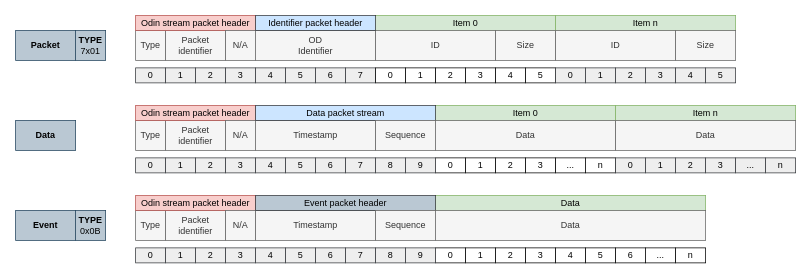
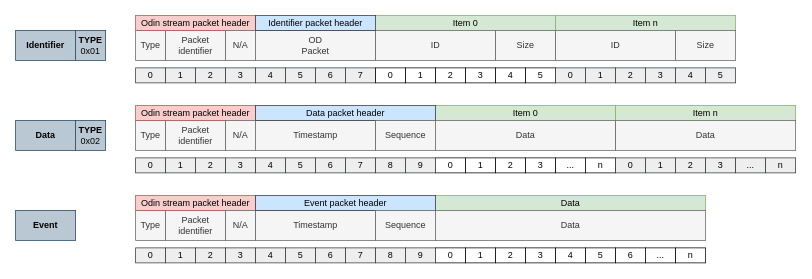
(45, 45) -> (45, 45)
(90, 45) -> (90, 45)
(315, 45) -> (315, 45)
(345, 113) -> (345, 113)
none -> (90, 135)
(345, 203) -> (345, 203)
(90, 225) -> none
